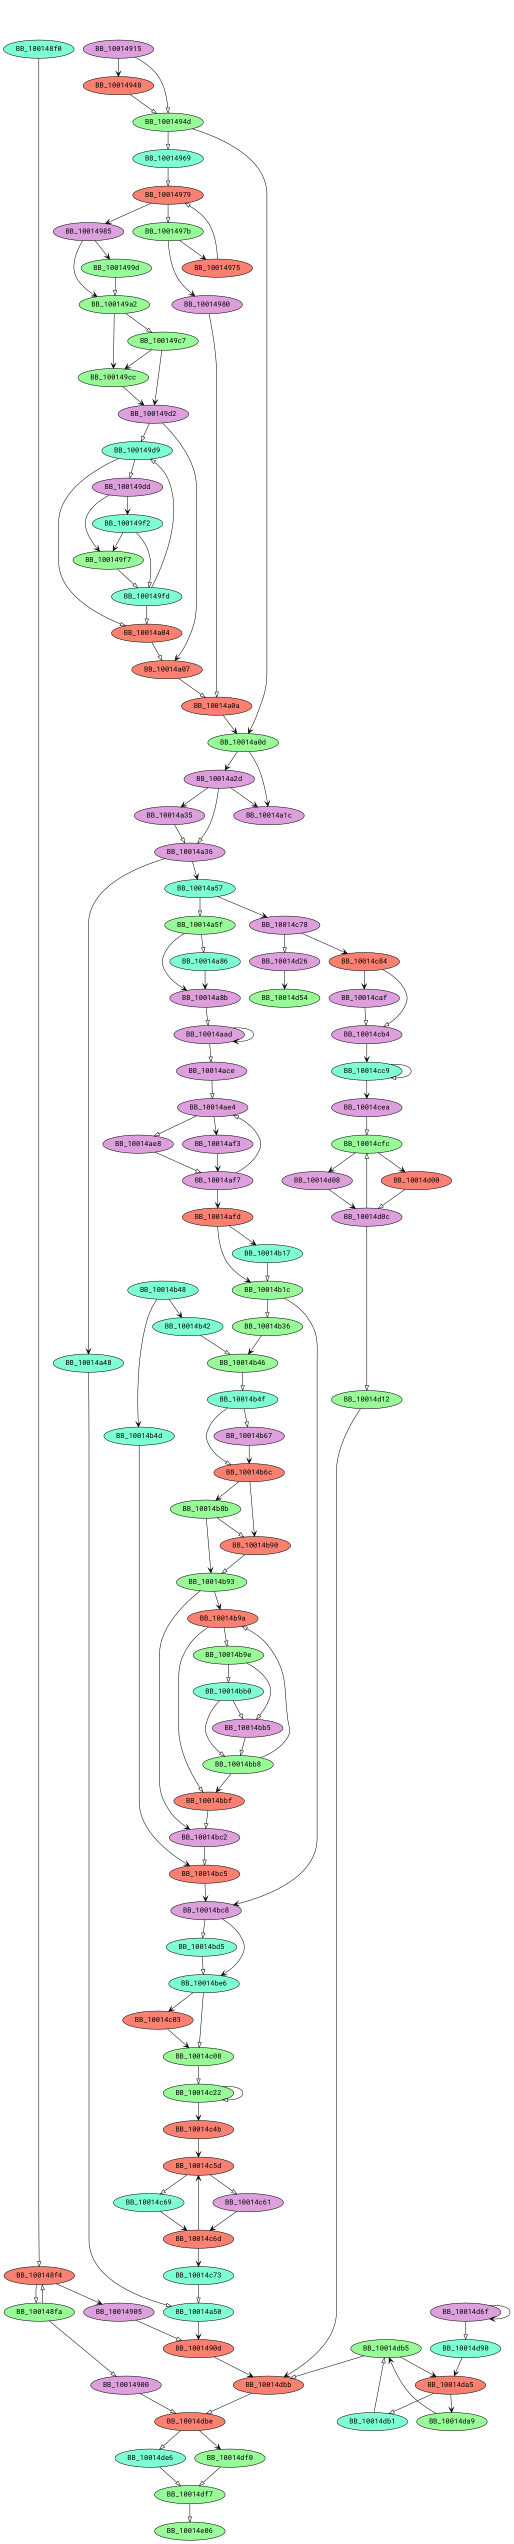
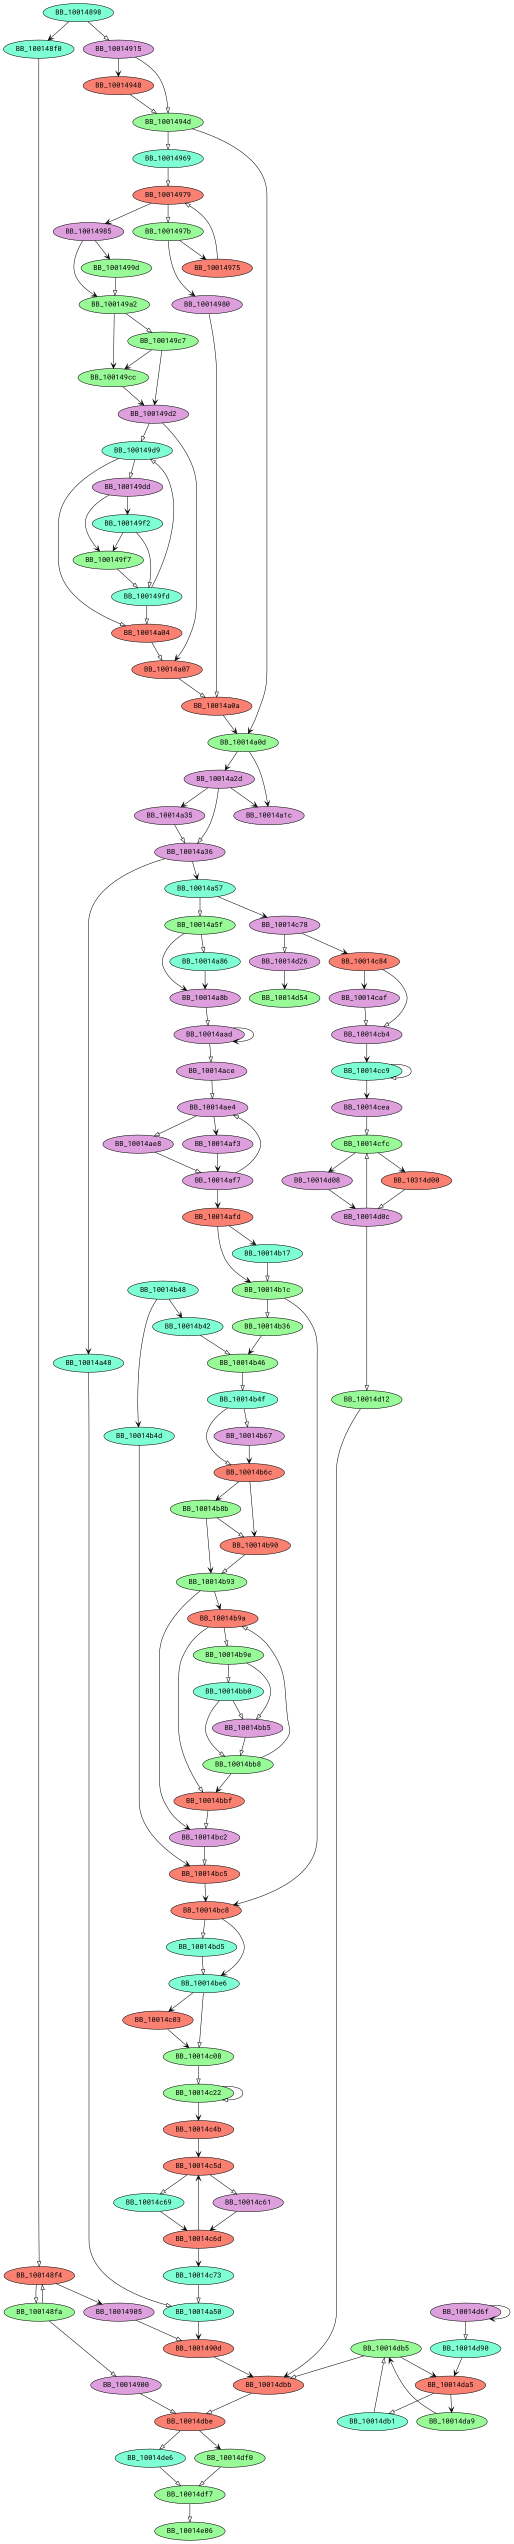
none -> (78, 13)
(416, 1181) -> (416, 1181)
(206, 1911) -> (206, 1911)
